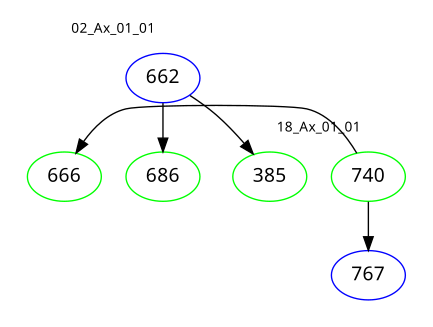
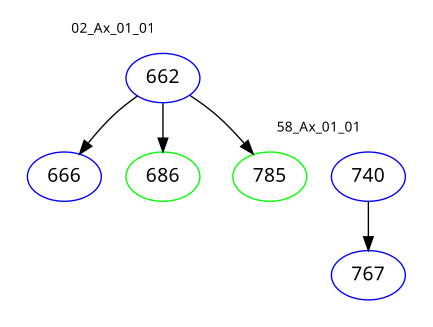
(223, 105) -> (111, 117)
(319, 128) -> (319, 128)
(64, 177) -> (64, 177)
(270, 177) -> (270, 177)
(368, 177) -> (368, 177)
